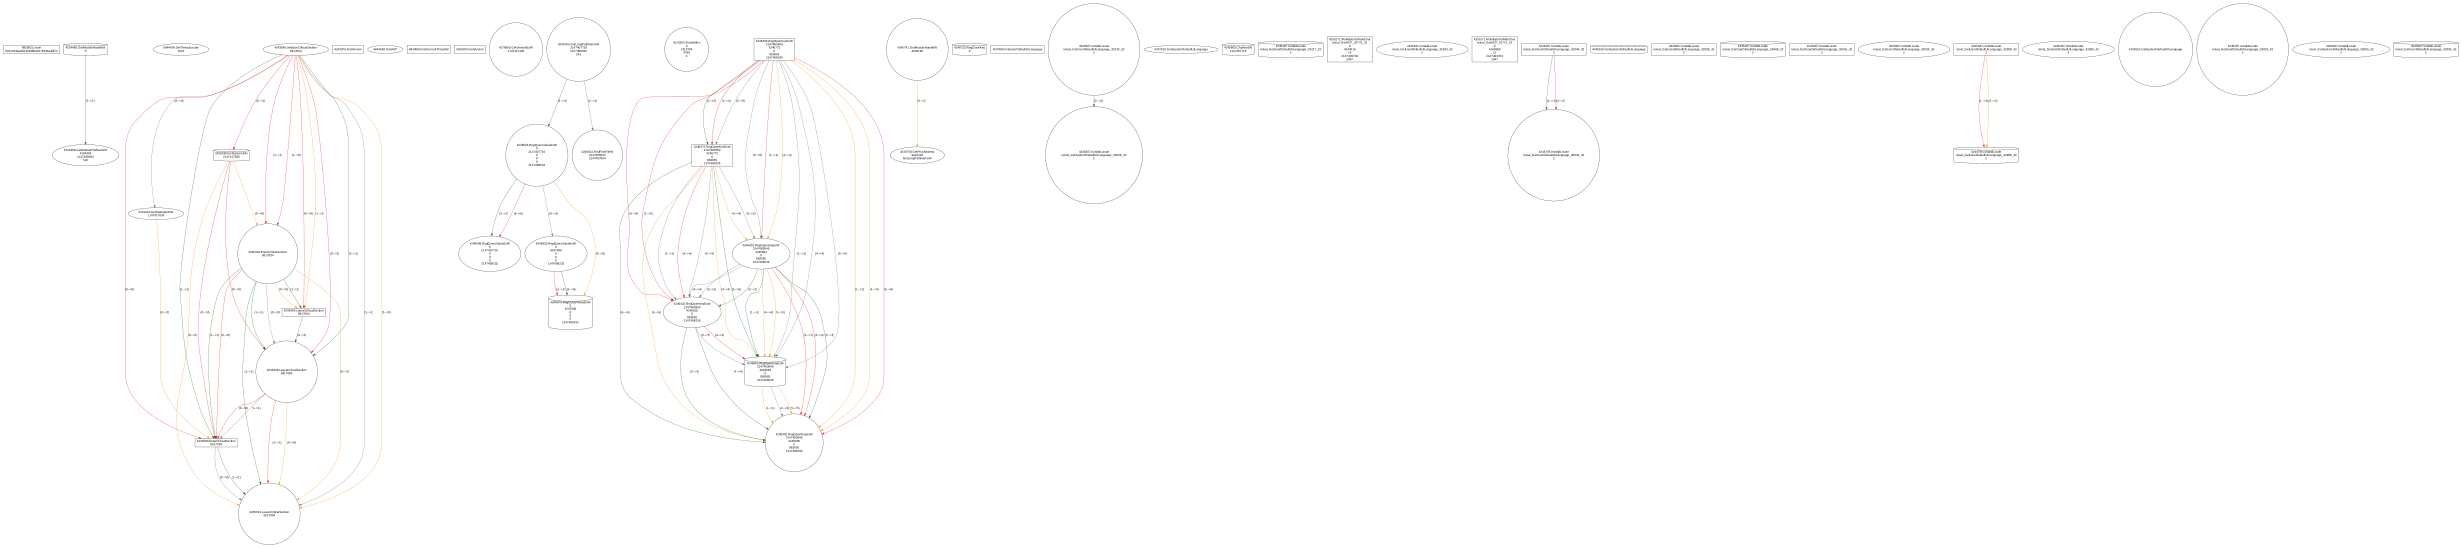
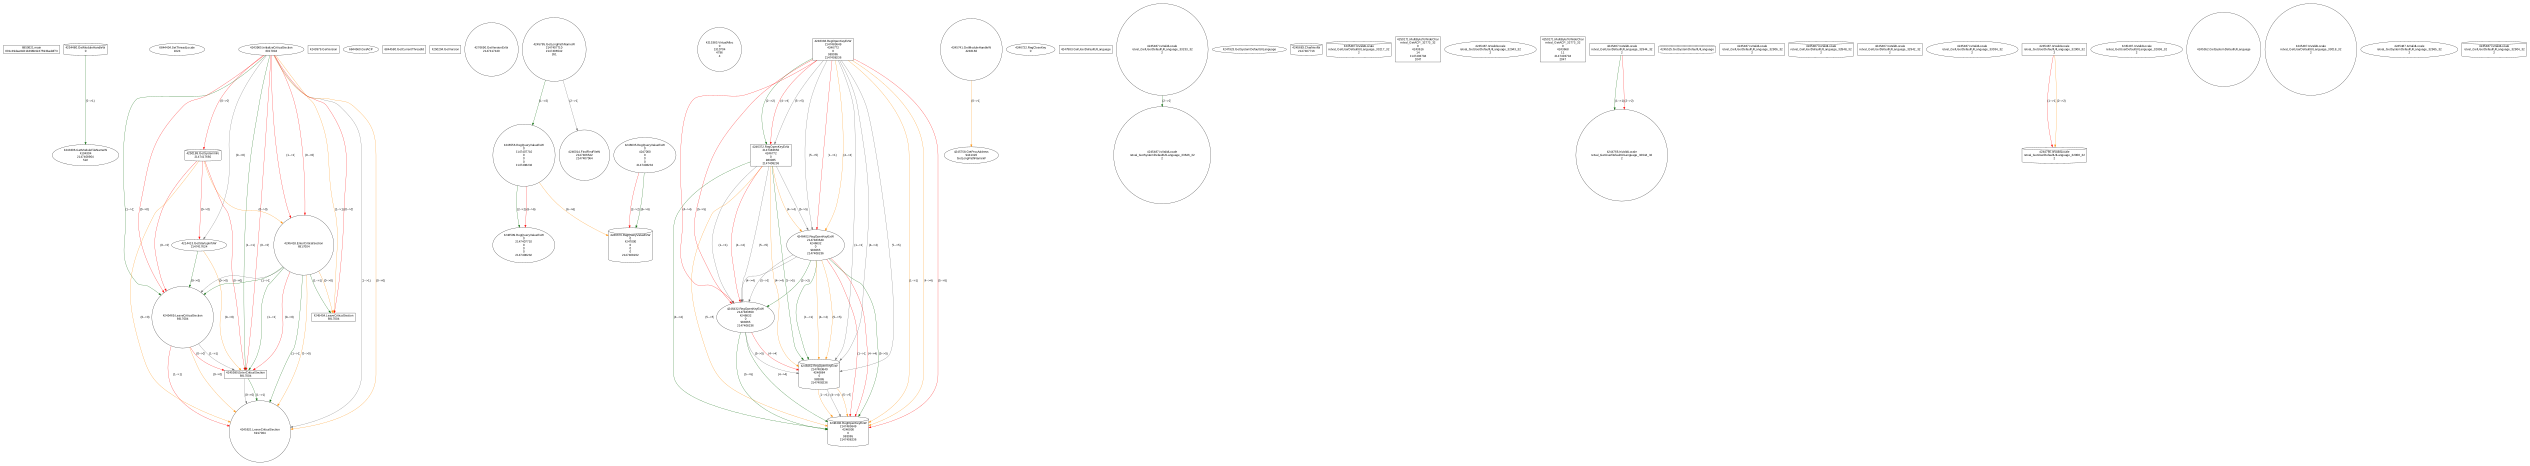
(970, 49) -> (1031, 49)
none -> (201, 199)
(547, 210) -> none
(299, 328) -> (194, 268)
(794, 443) -> (848, 431)
